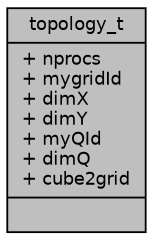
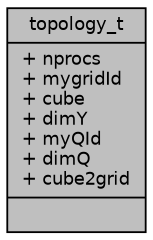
(56, 99) -> (54, 99)
